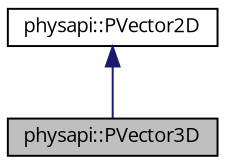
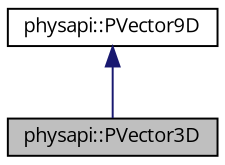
(113, 27) -> (113, 27)
